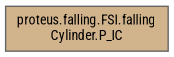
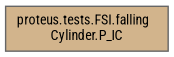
(87, 29) -> (87, 29)
